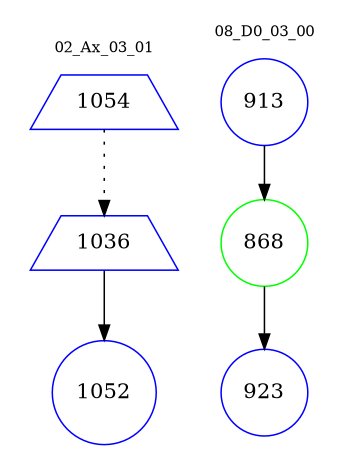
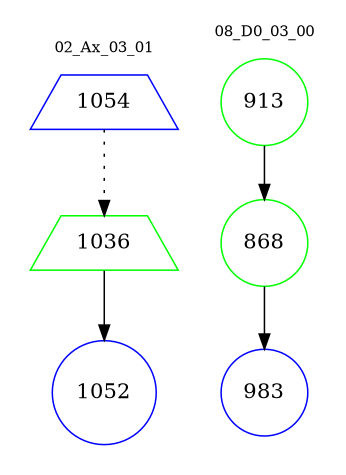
(264, 102) -> (264, 102)
(104, 243) -> (104, 243)
(264, 393) -> (264, 393)
